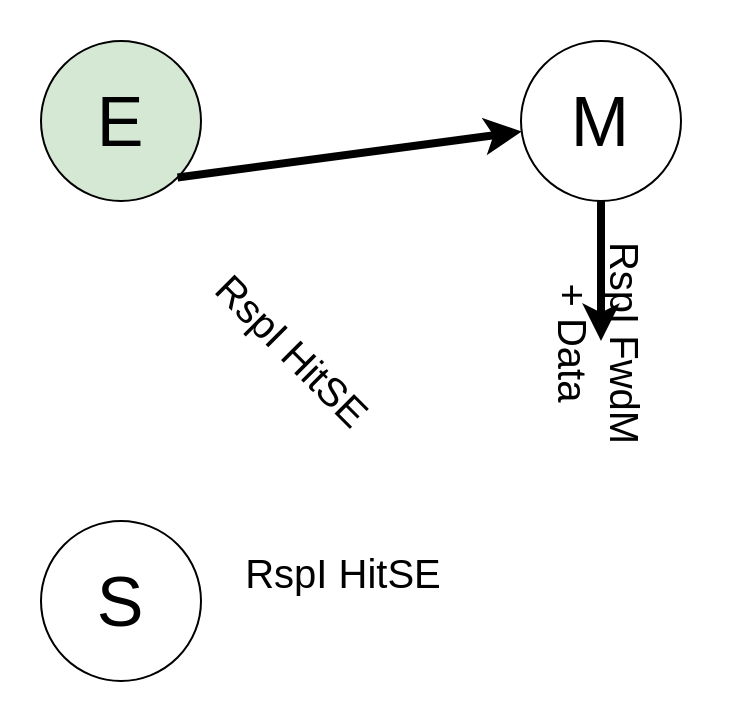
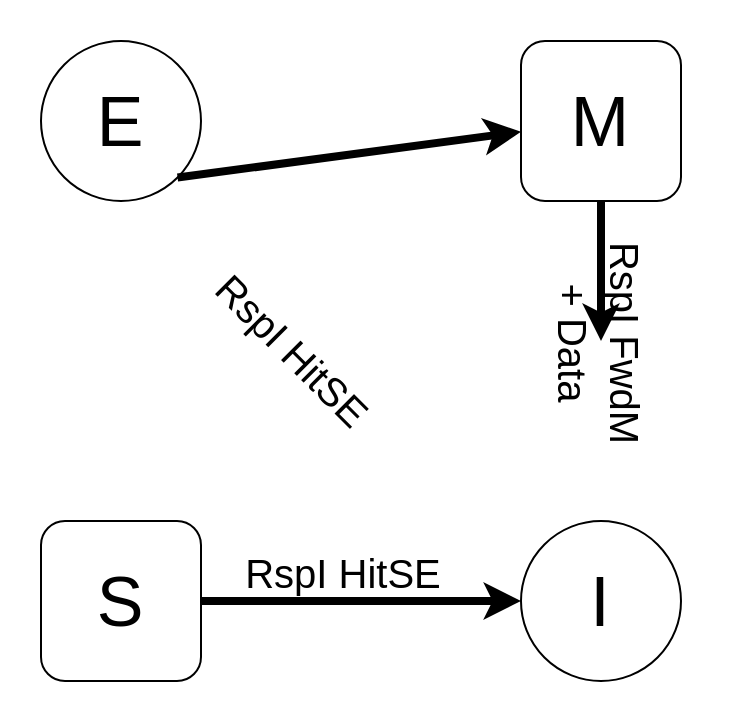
(121, 121) -> (121, 121)
(601, 121) -> (601, 121)
(121, 601) -> (121, 601)
none -> (349, 601)
none -> (601, 601)
